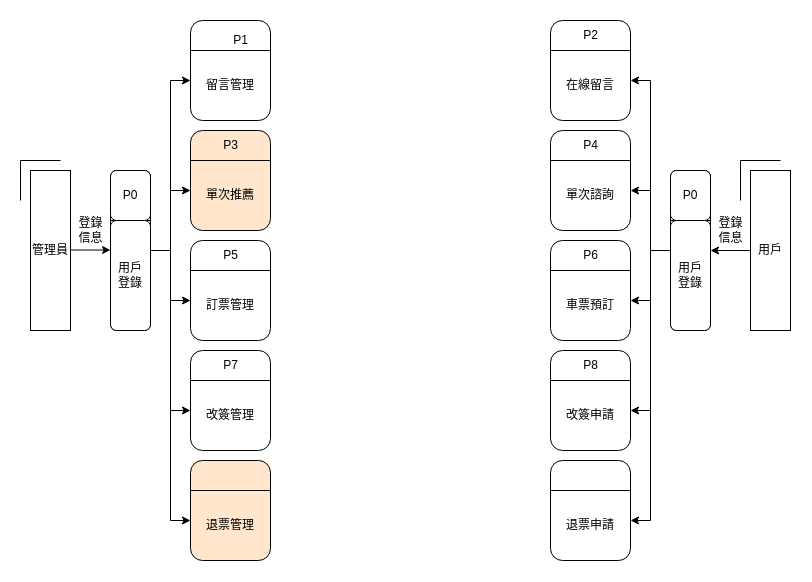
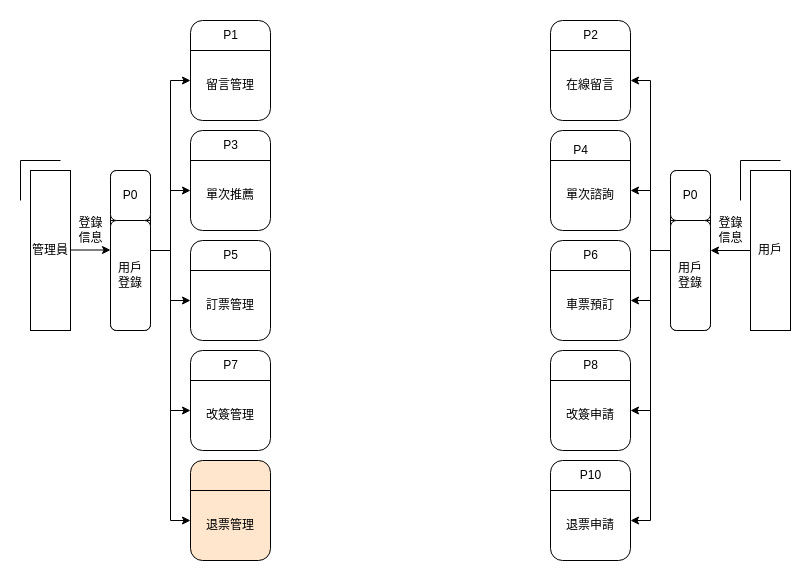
(241, 41) -> (231, 36)
(591, 146) -> (581, 151)
(231, 181) -> (231, 181)
none -> (591, 476)
